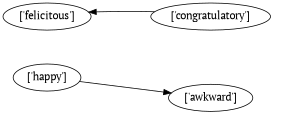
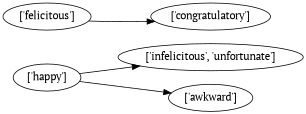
(126, 11) -> (118, 22)
none -> (211, 57)
